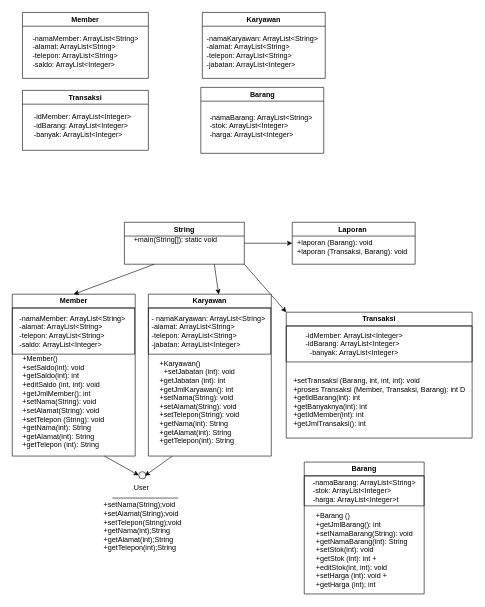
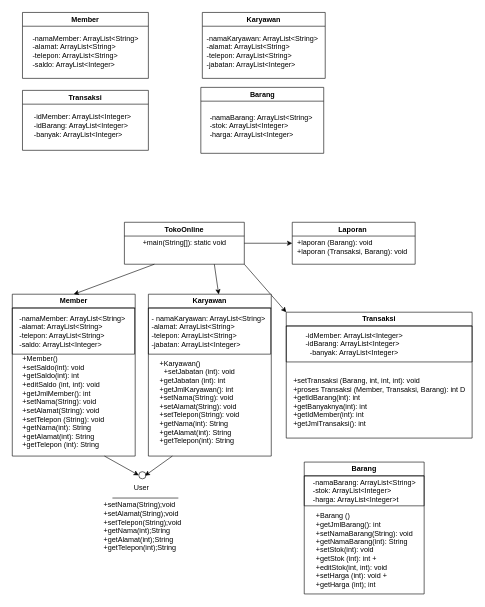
(185, 230) -> (185, 230)
(176, 240) -> (185, 243)
